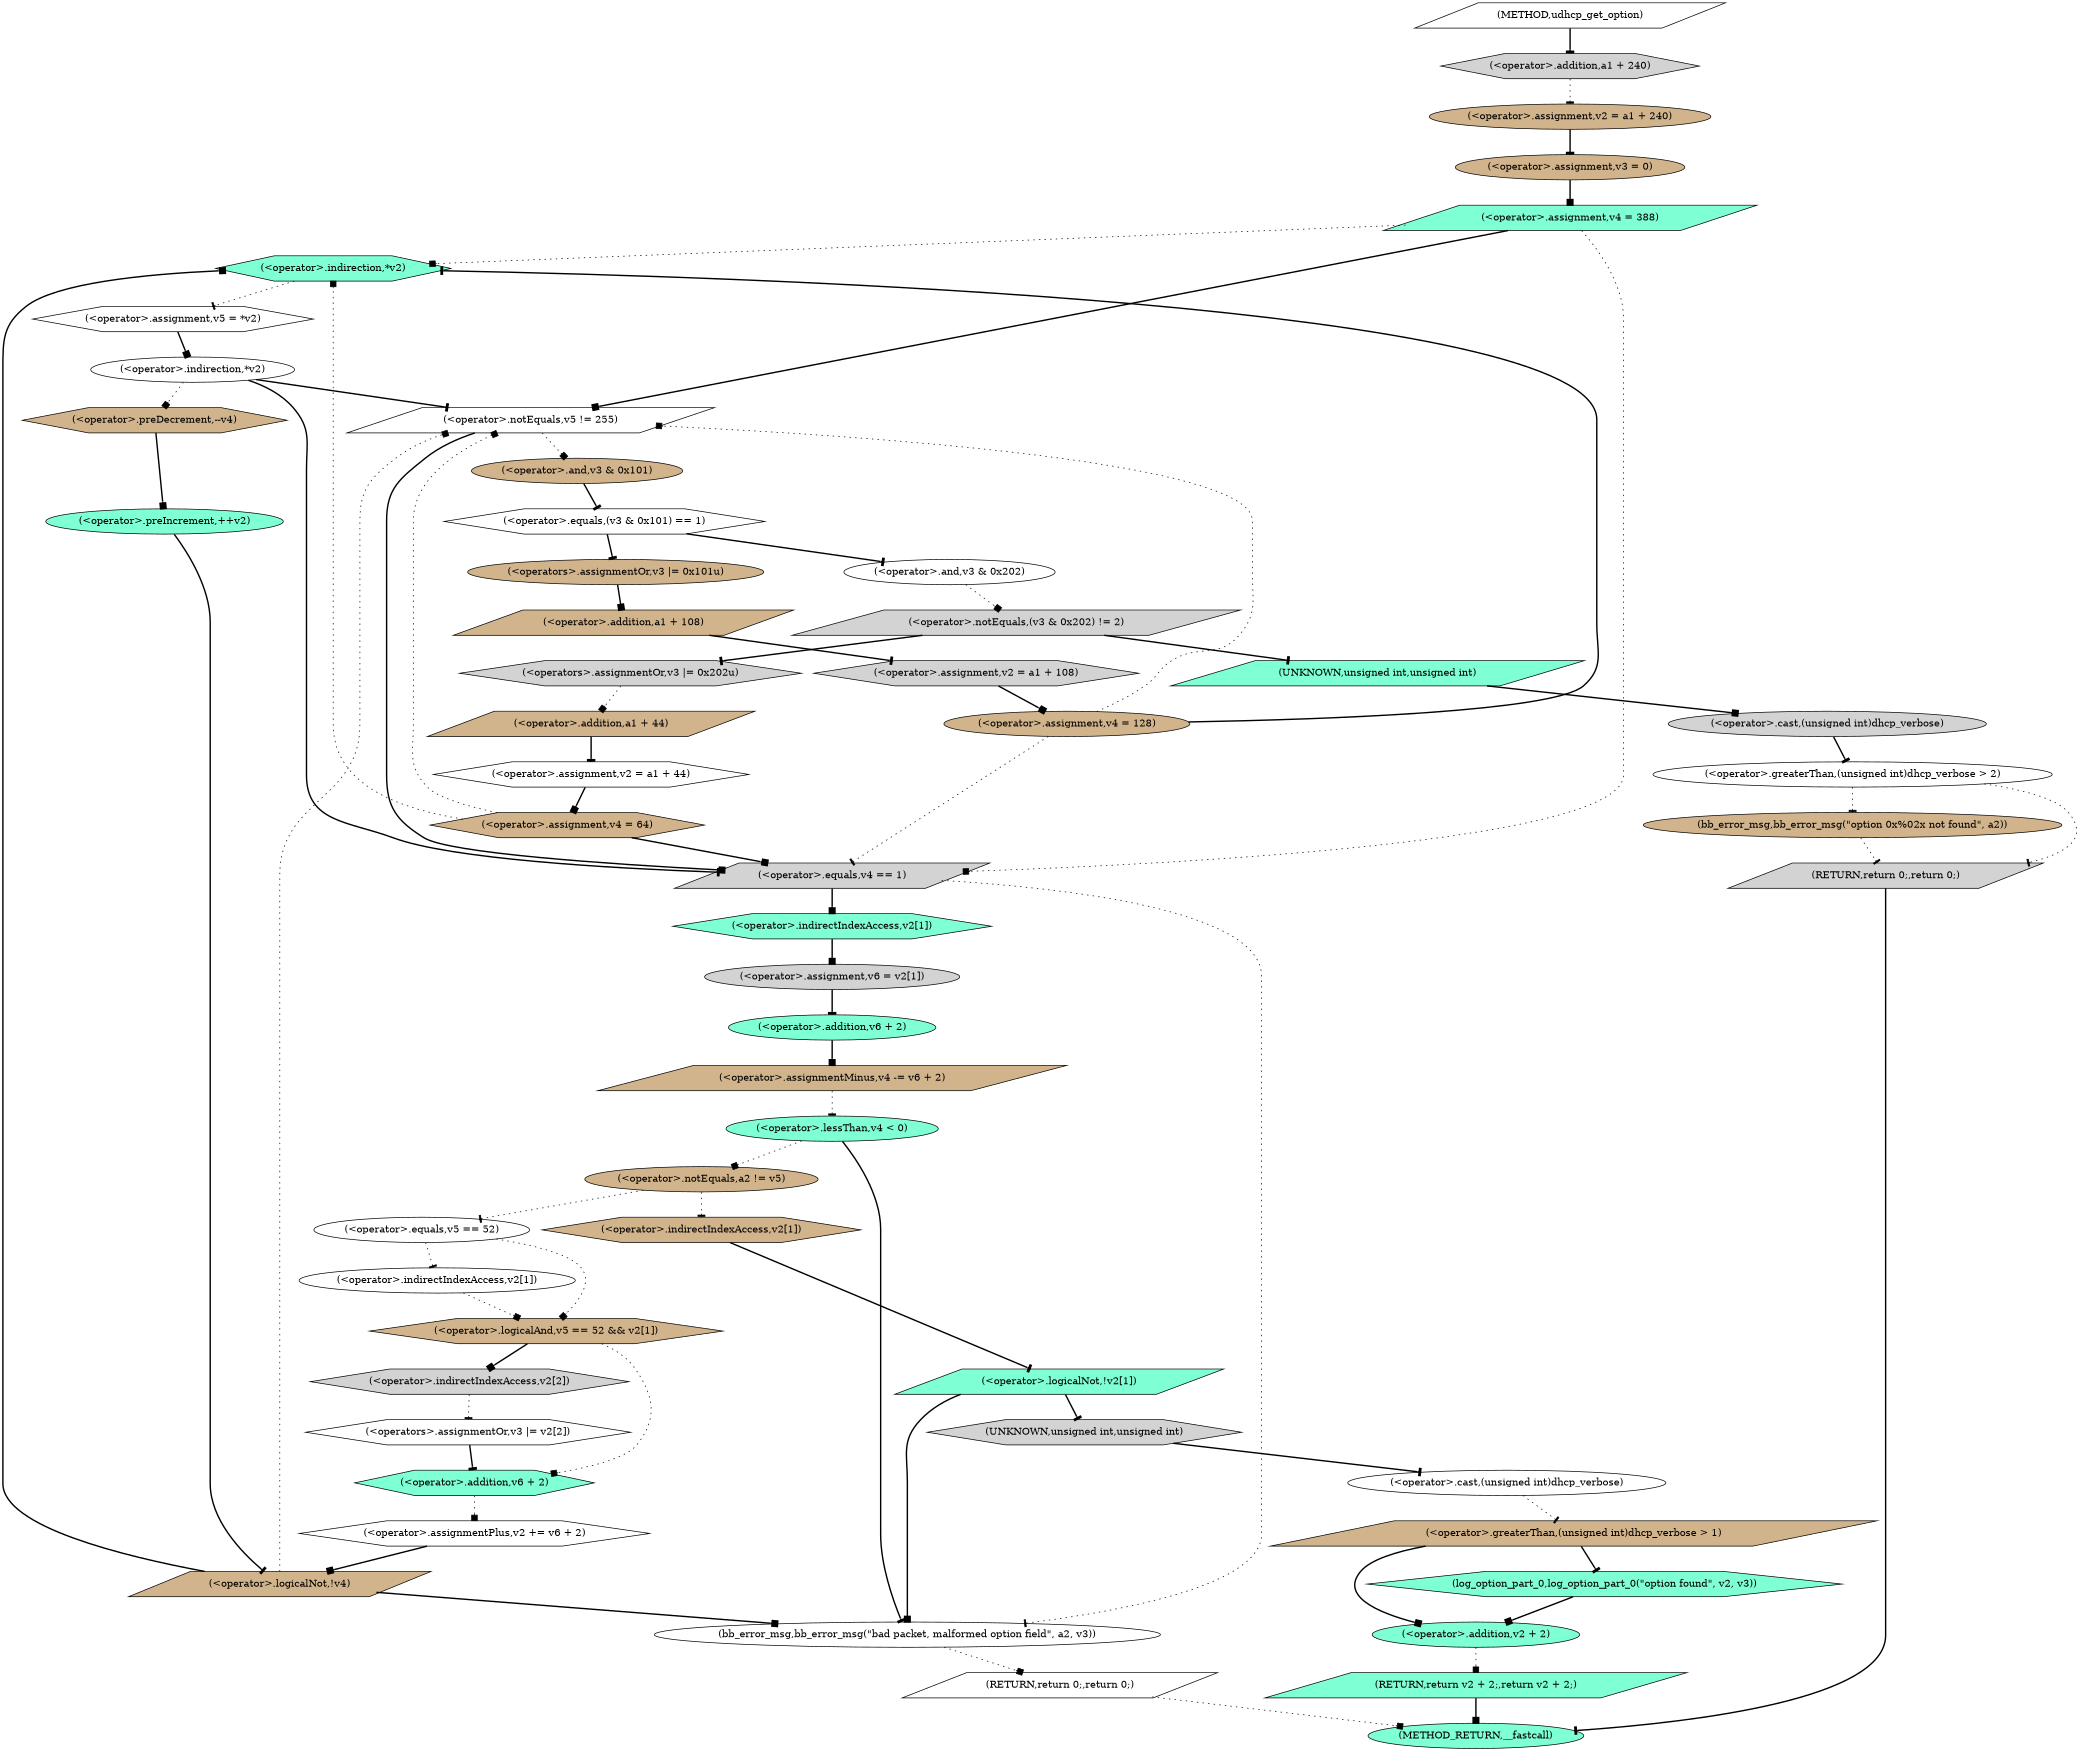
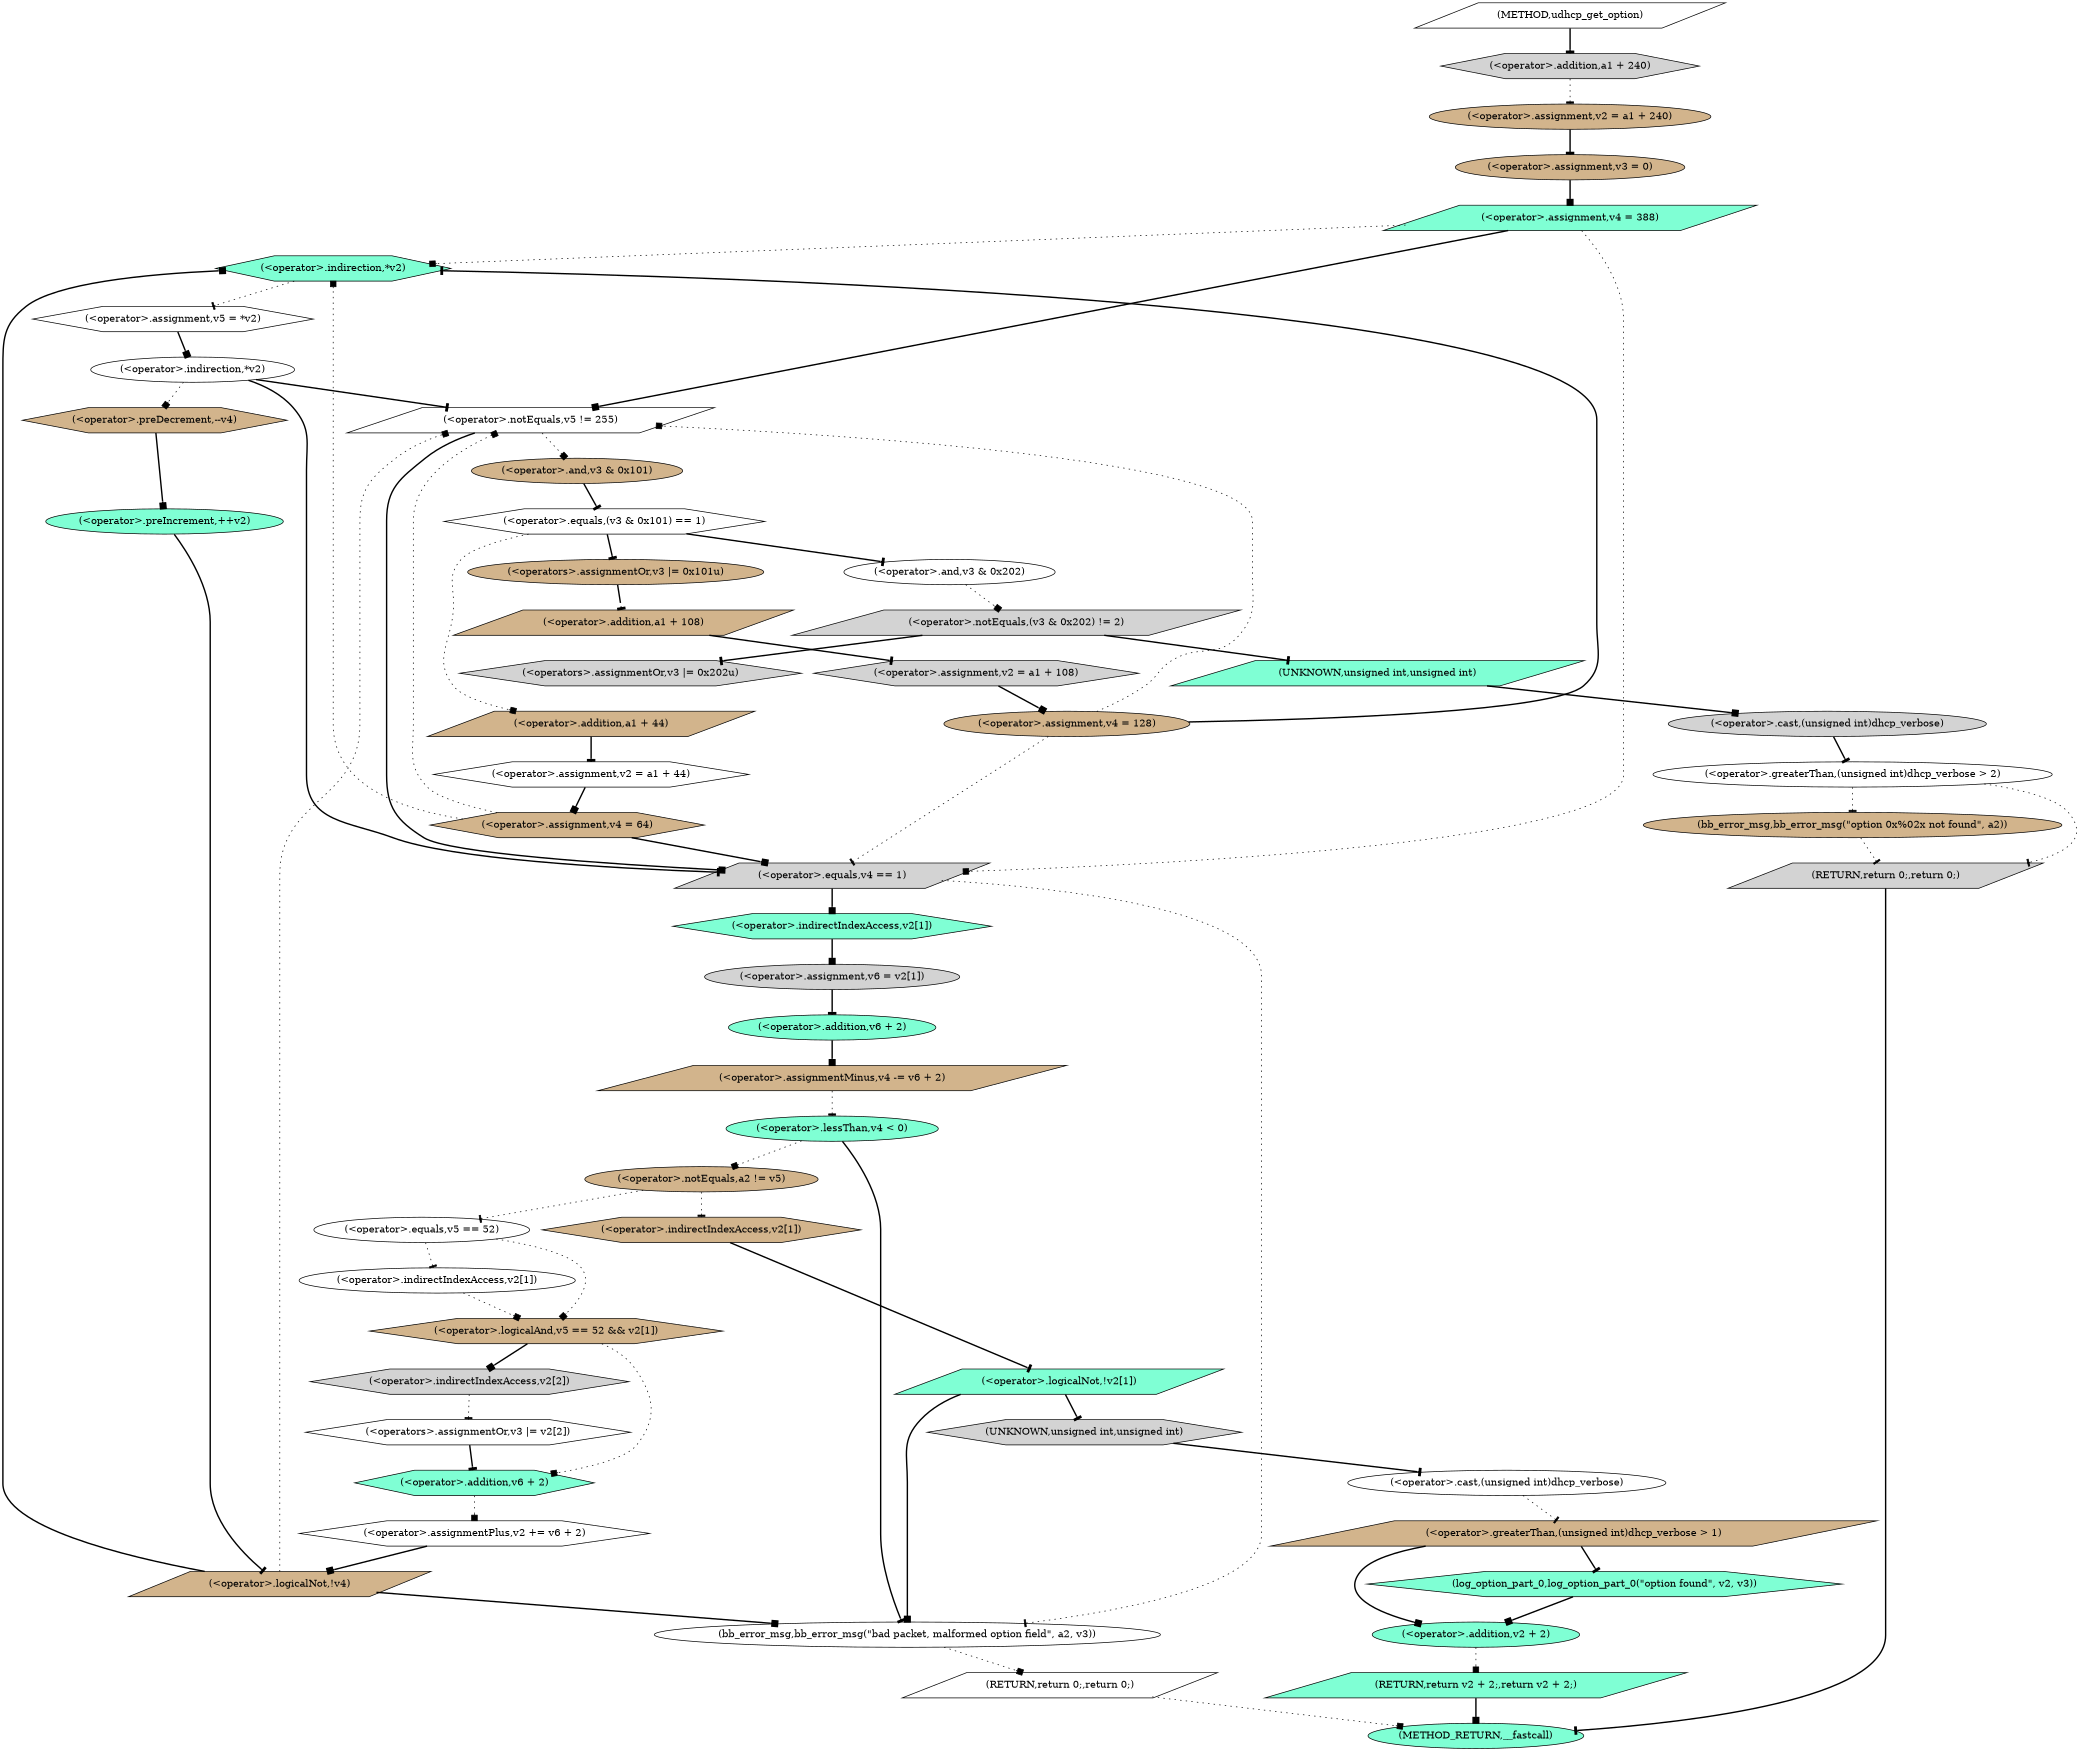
(619, 594) -> (619, 594)
(613, 696) -> (452, 617)
